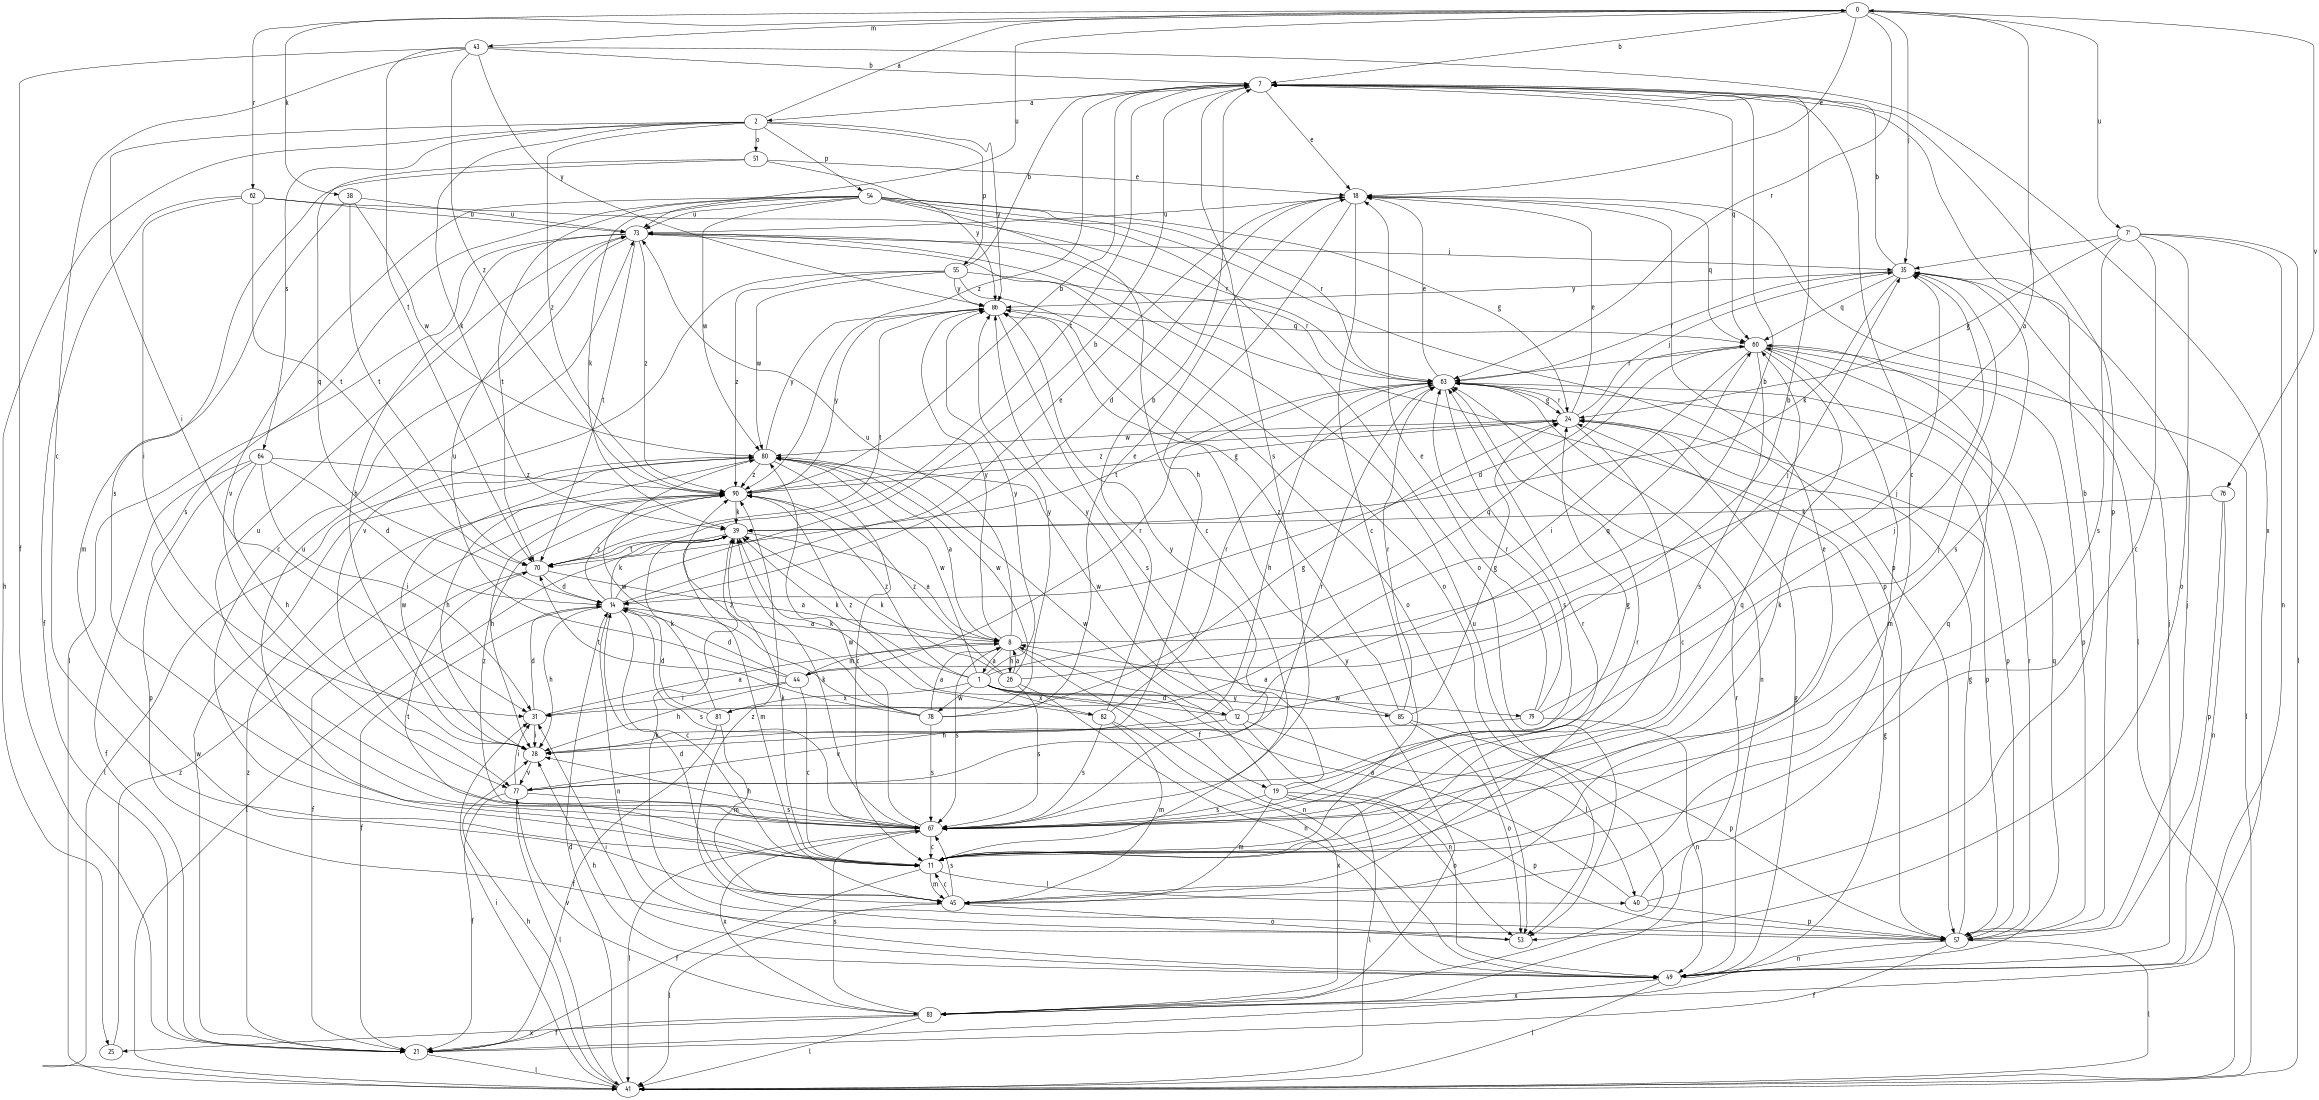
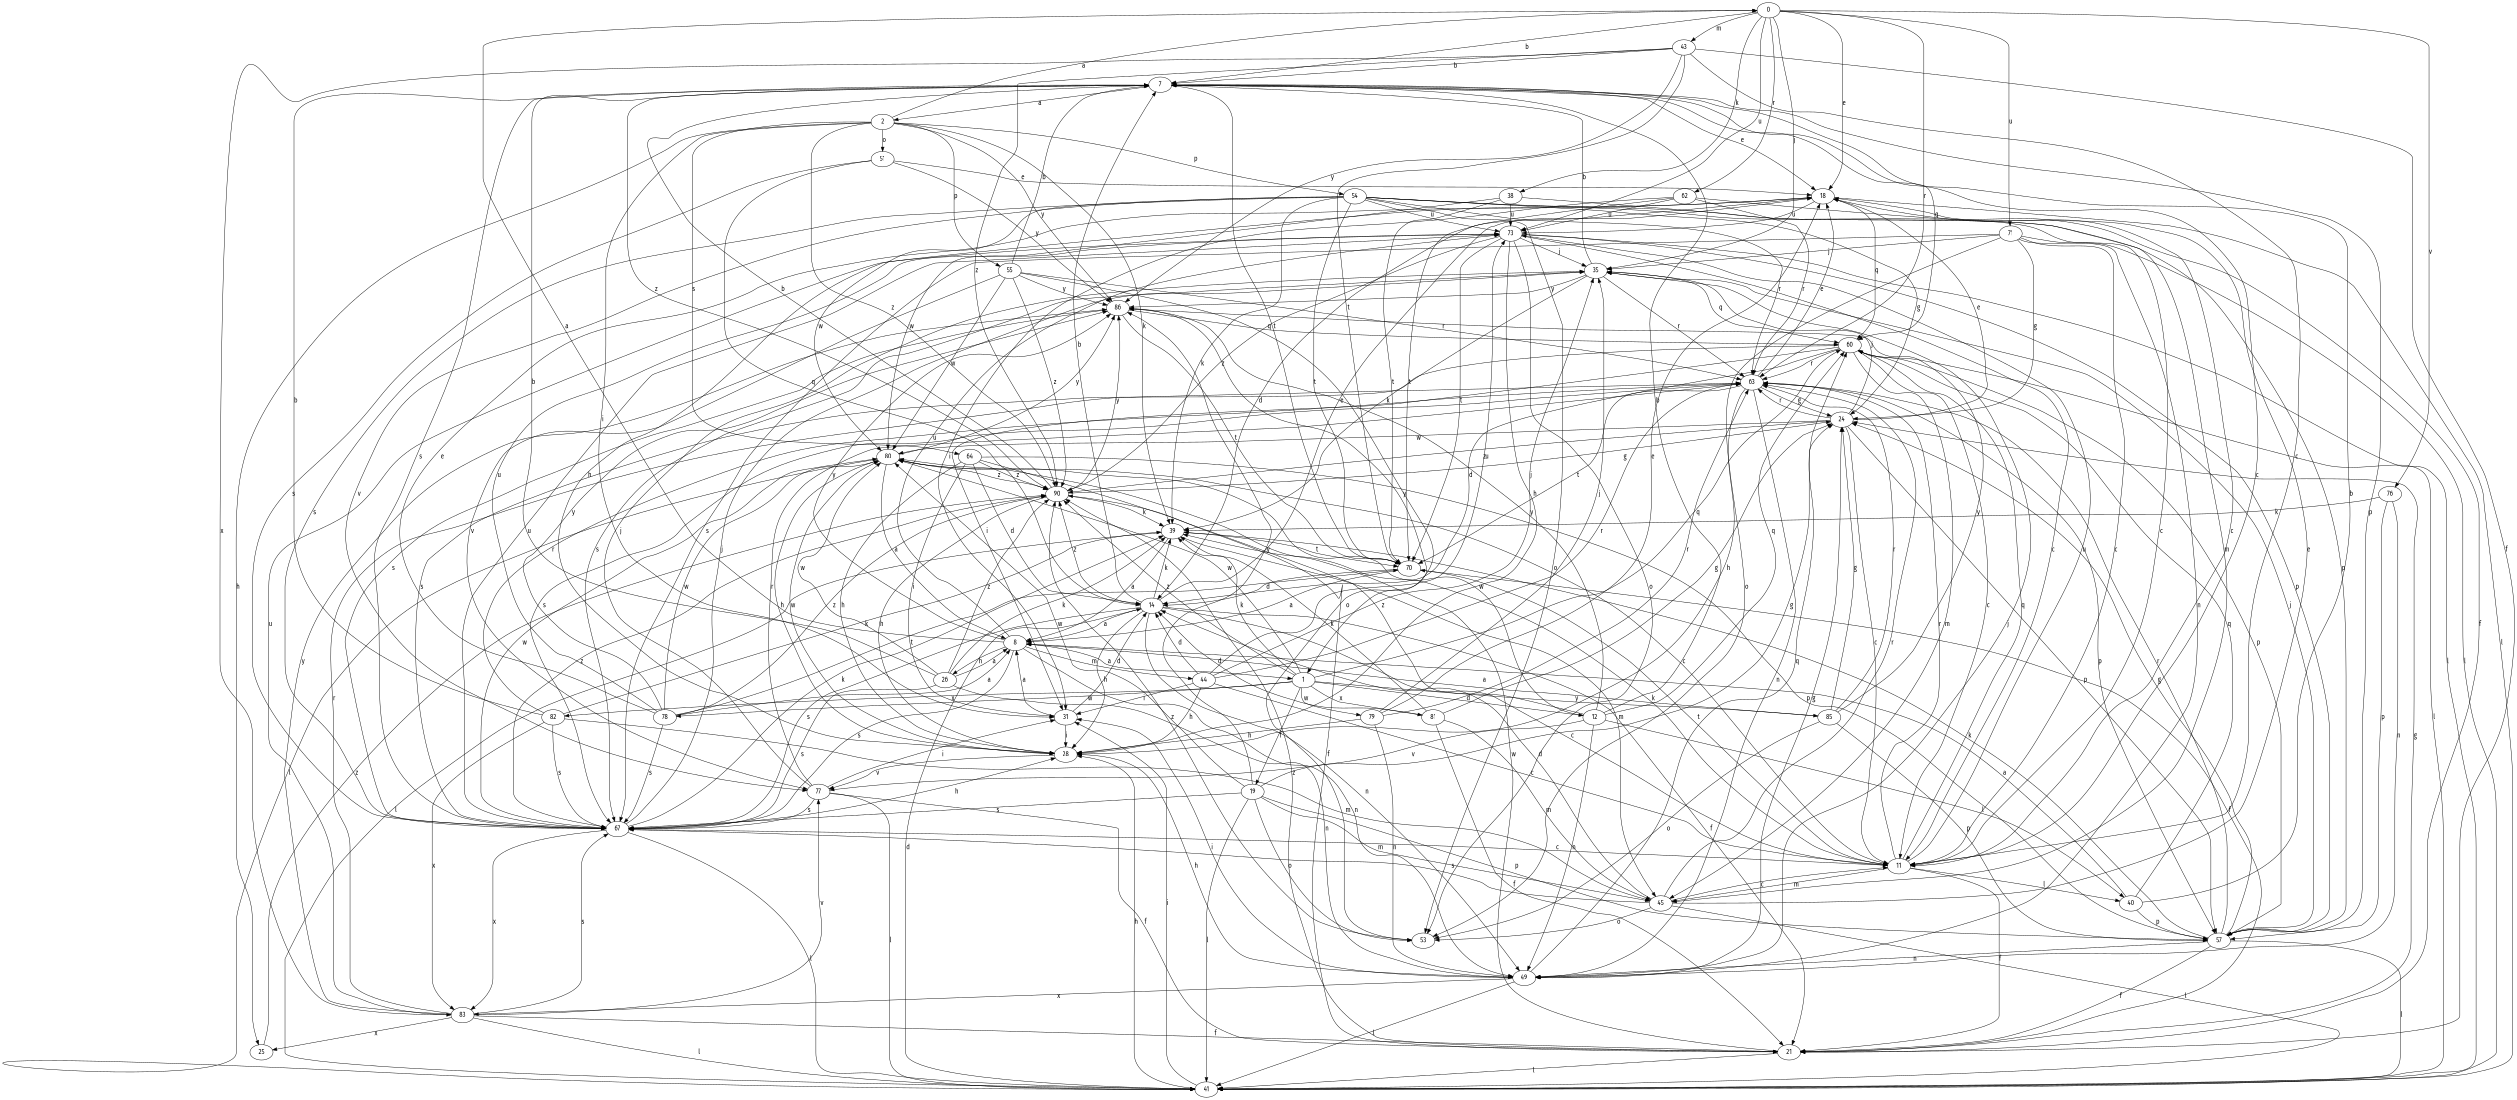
none -> (820, 309)
(1013, 496) -> (1365, 457)
(1279, 513) -> (1978, 513)
(1780, 606) -> (1988, 606)
